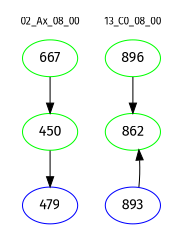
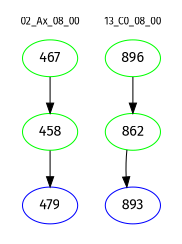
(50, 58) -> (50, 58)
(50, 132) -> (50, 132)
(140, 174) -> (126, 163)
